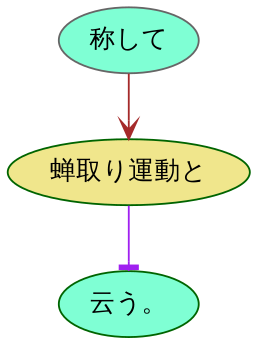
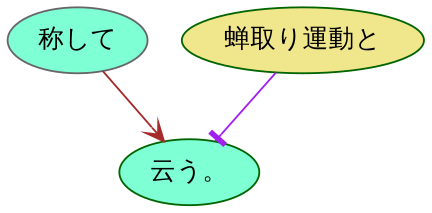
(129, 97) -> (127, 99)
